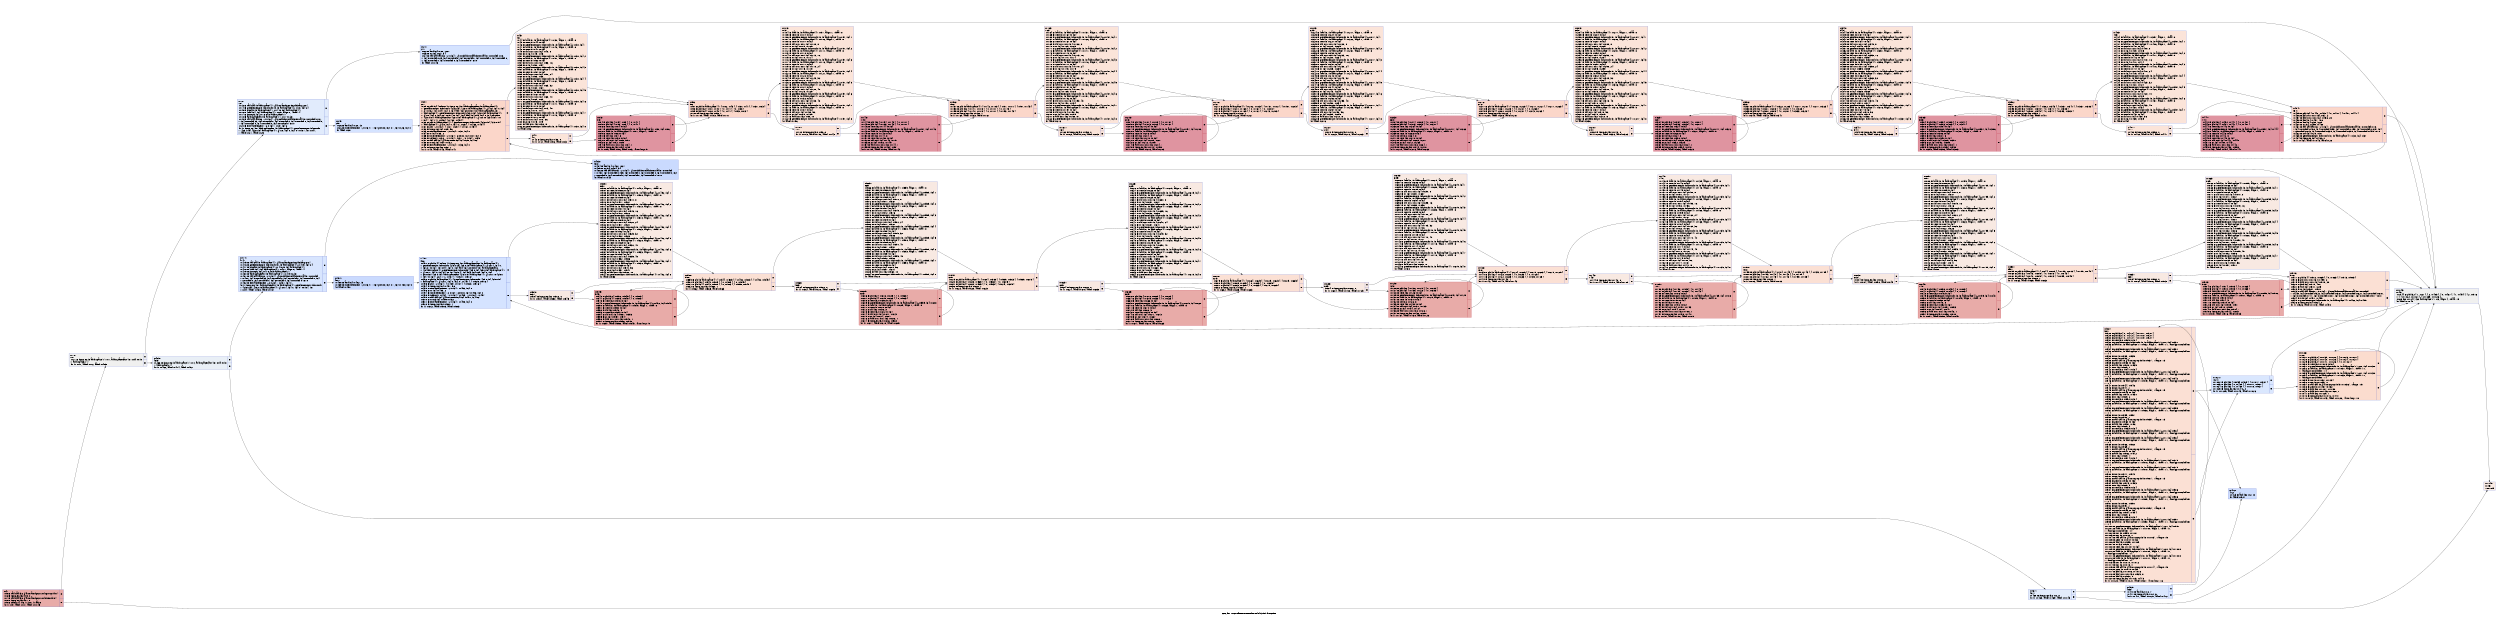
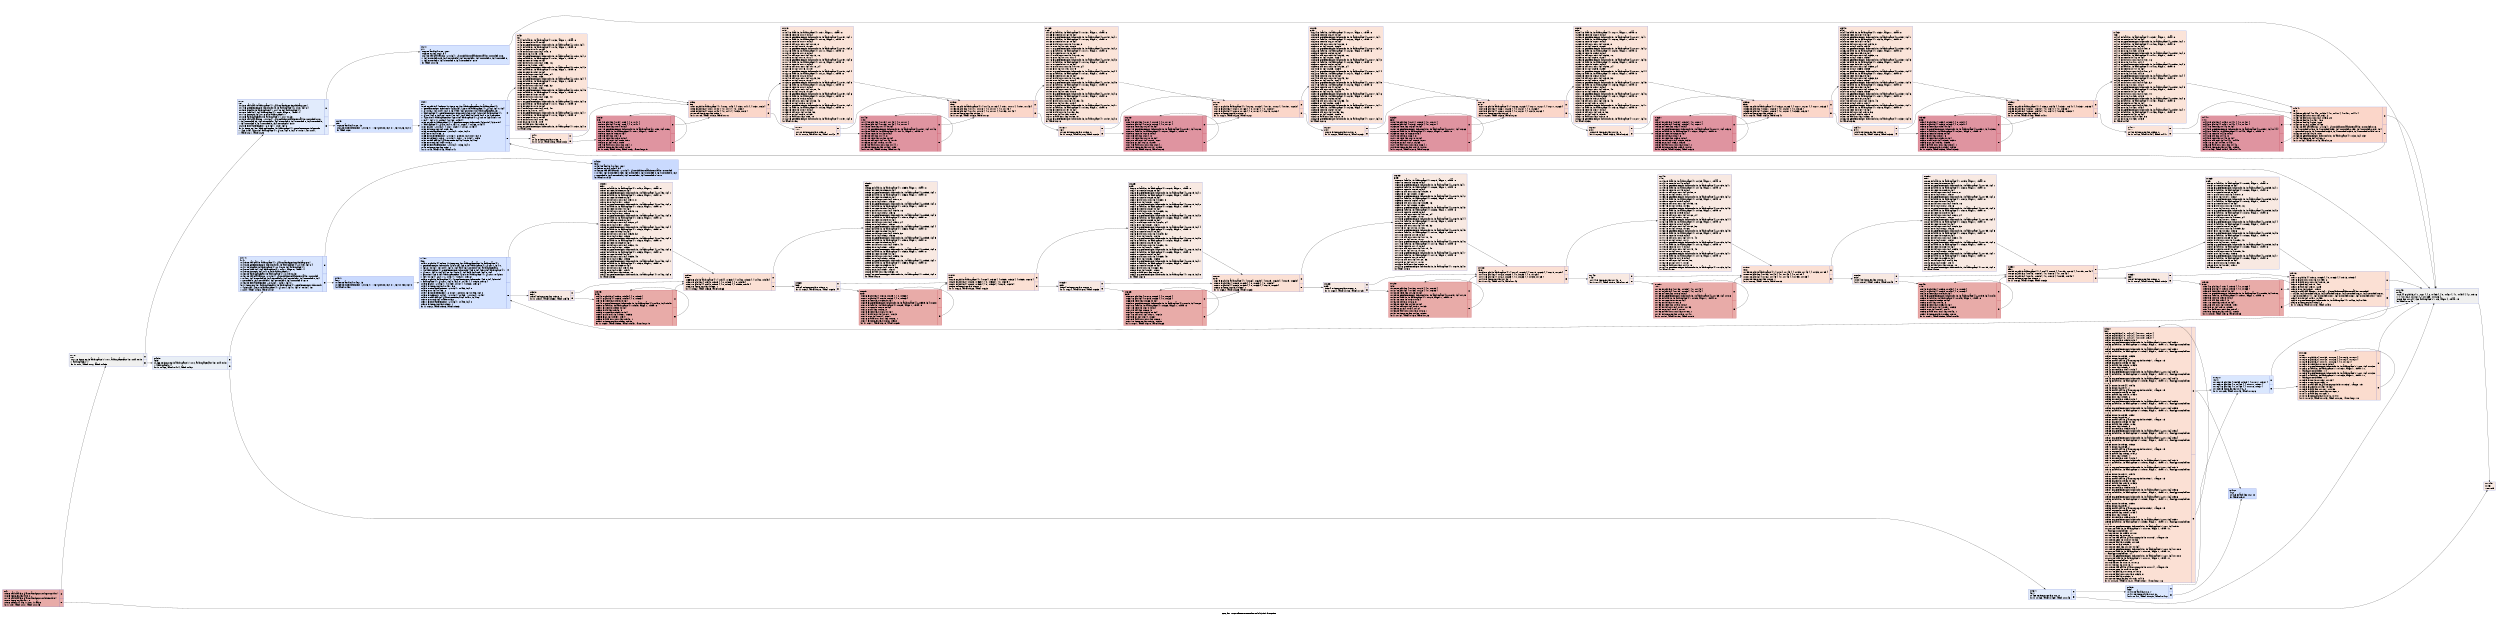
none -> (1687, 99)
(465, 126) -> (465, 126)
(957, 262) -> none
(1338, 307) -> (1336, 233)
